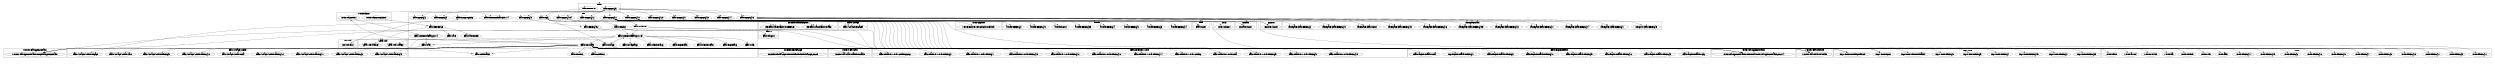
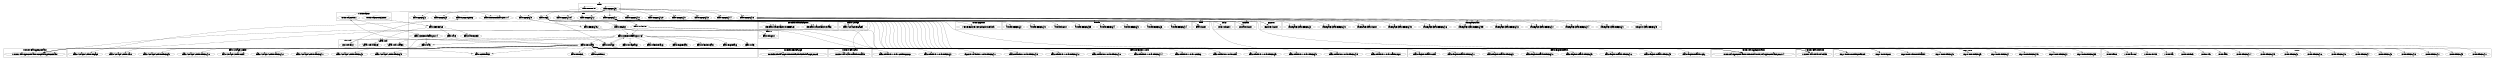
(980, 54) -> (980, 54)
none -> (1386, 54)
(1461, 54) -> (1461, 54)
